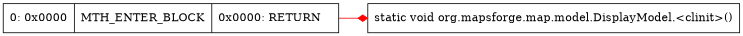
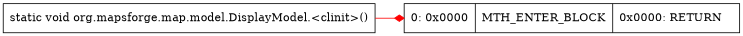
(348, 18) -> (385, 18)
